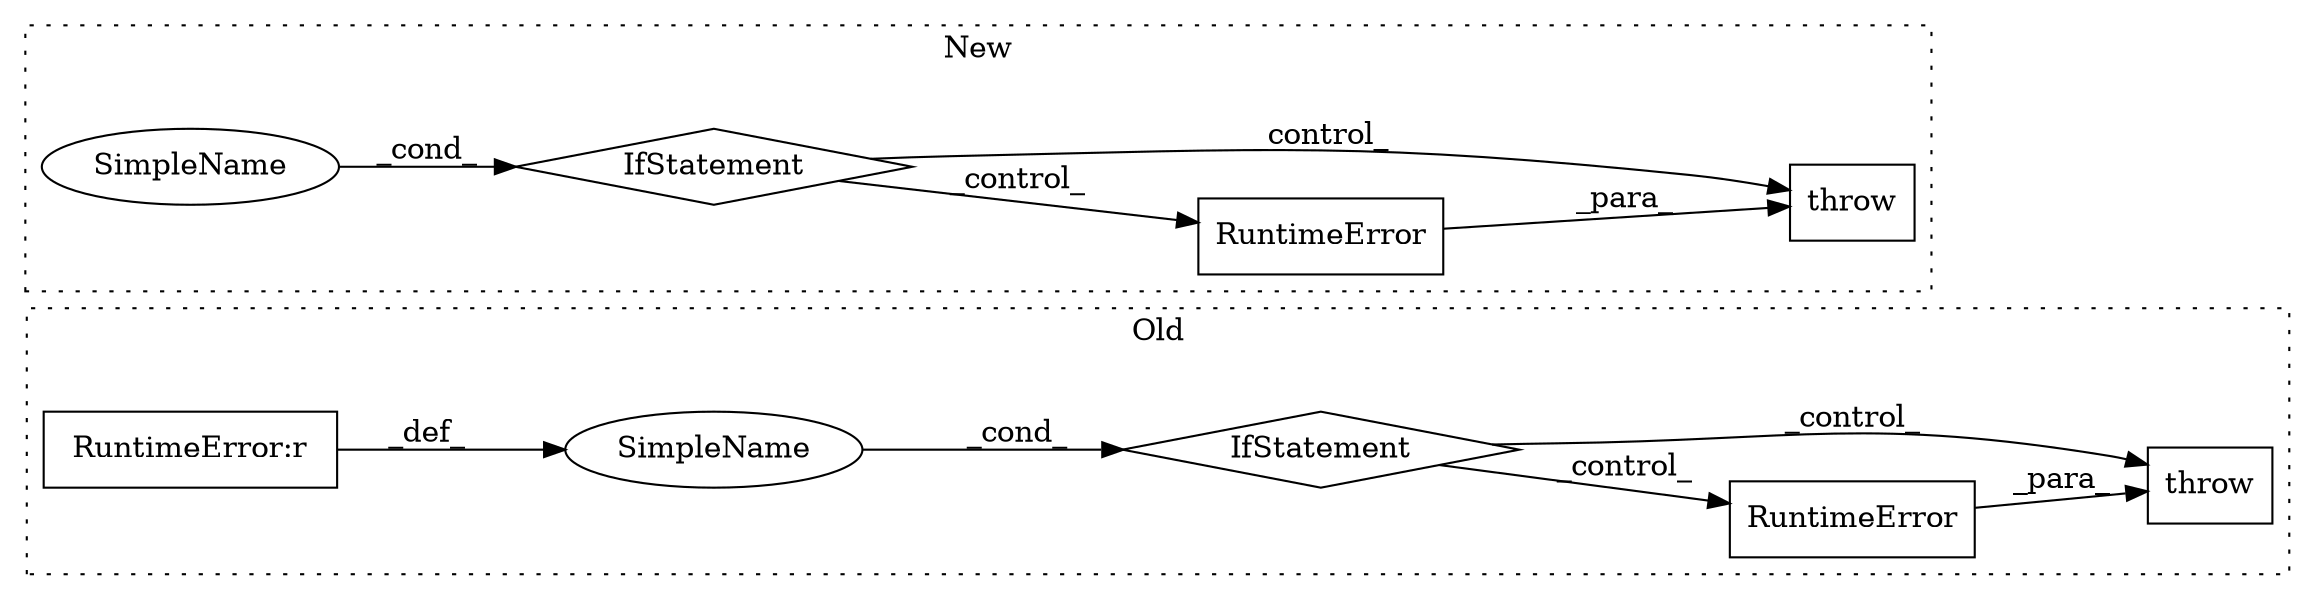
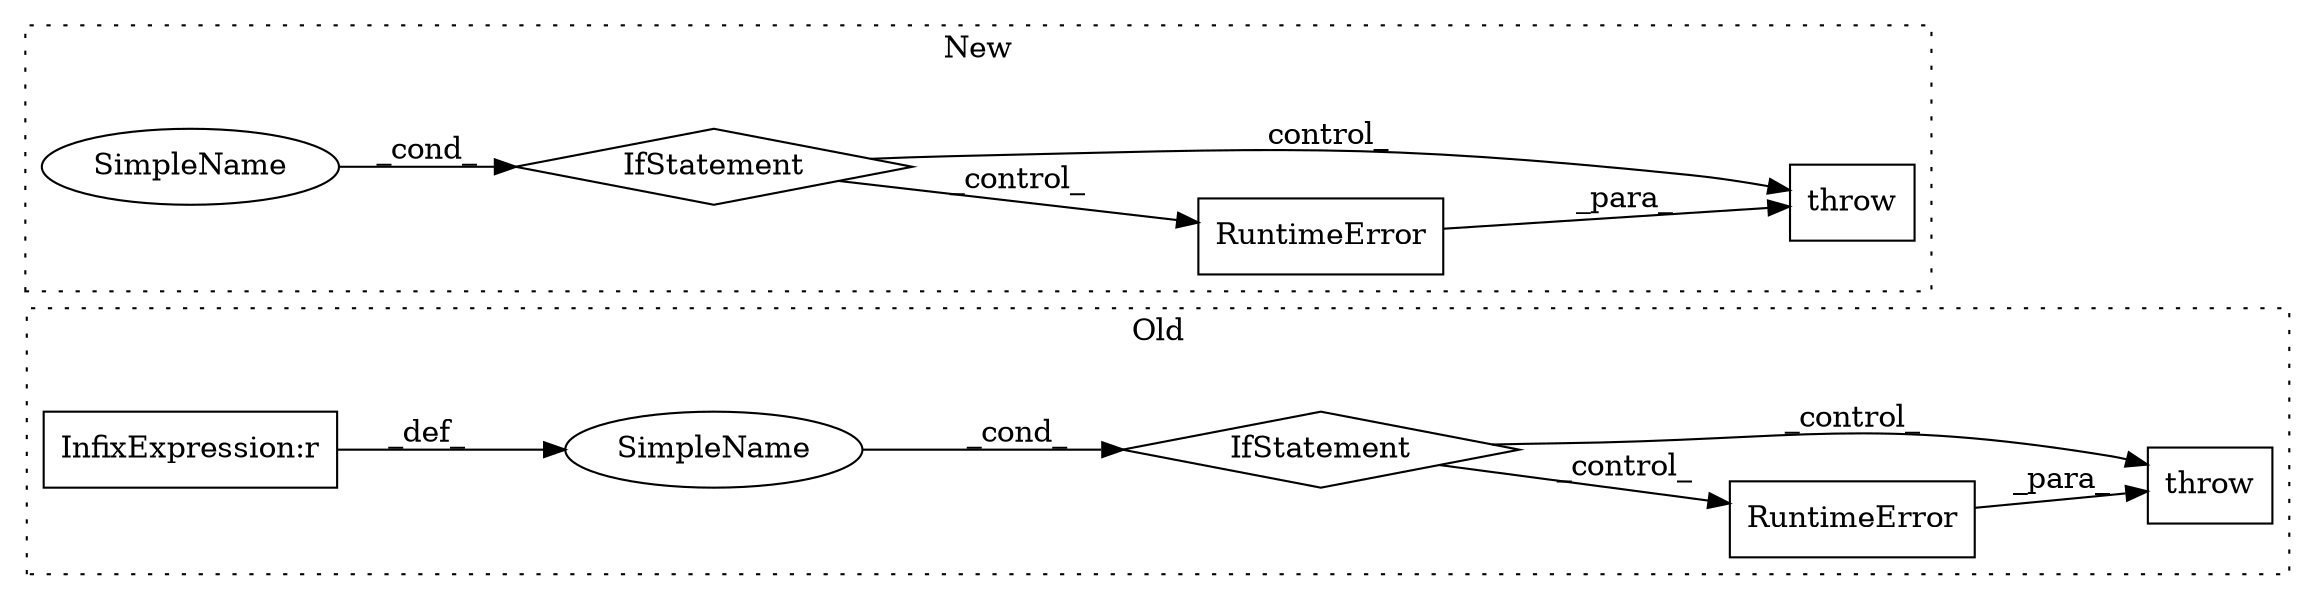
(190, 450) -> (190, 450)
